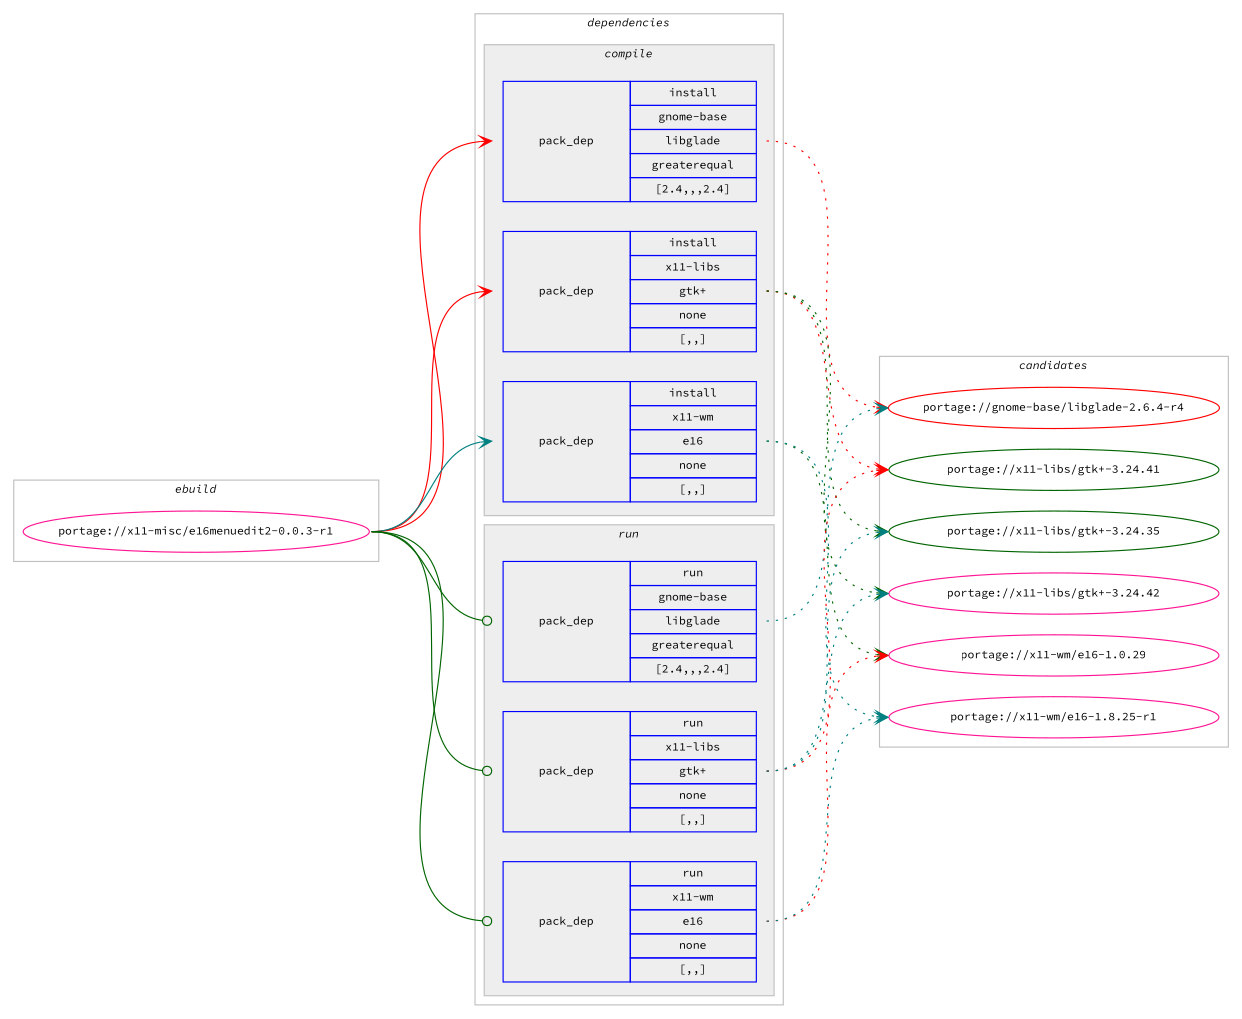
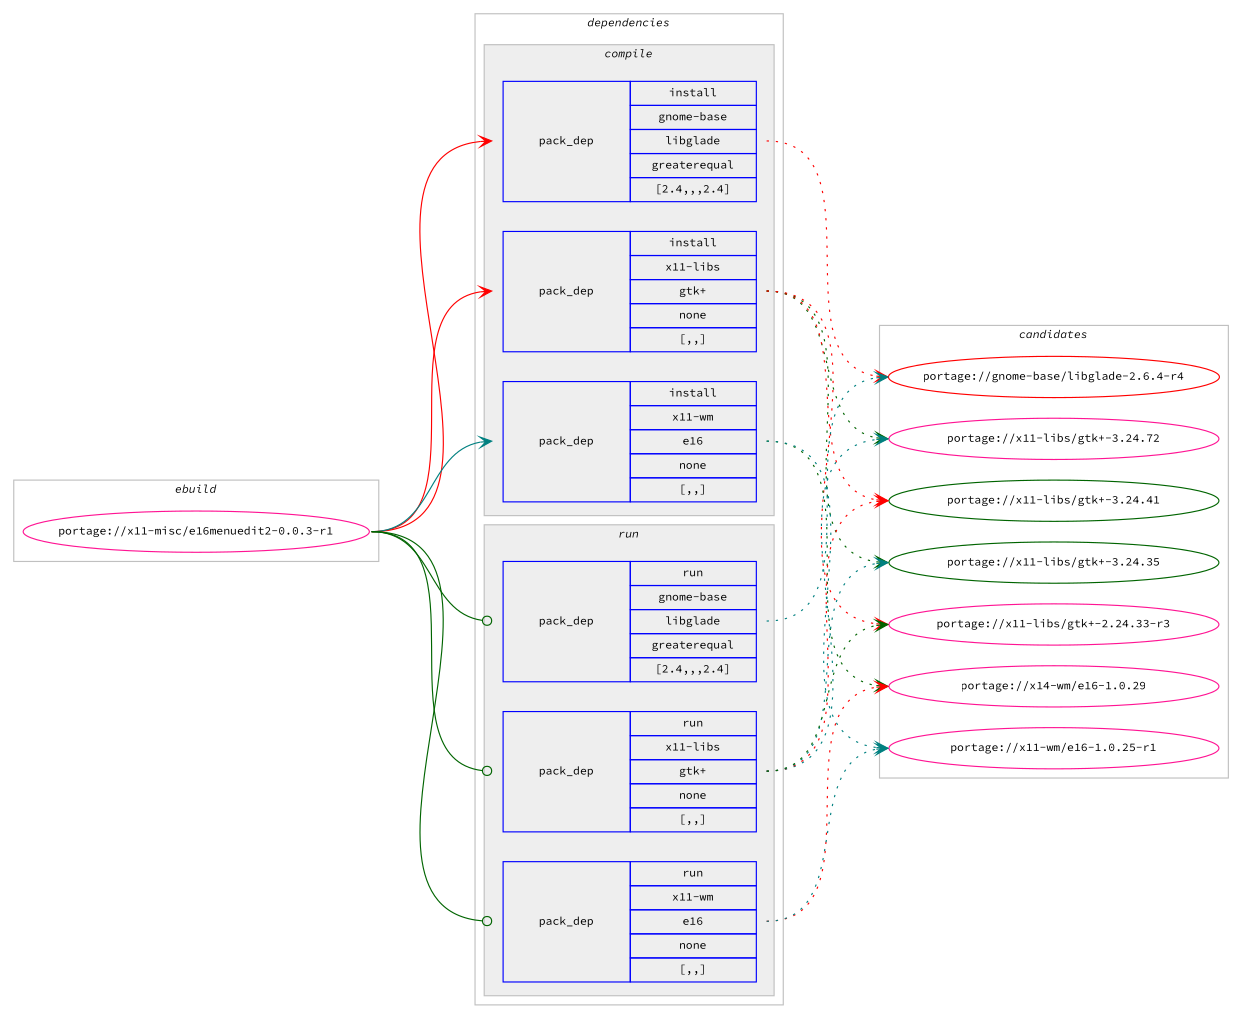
(1054, 594) -> (1054, 439)
none -> (1054, 624)
(1054, 655) -> (1054, 686)
(1054, 717) -> (1054, 748)
